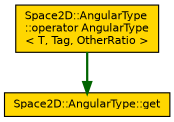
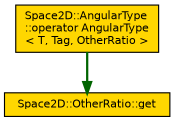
(87, 105) -> (87, 105)
